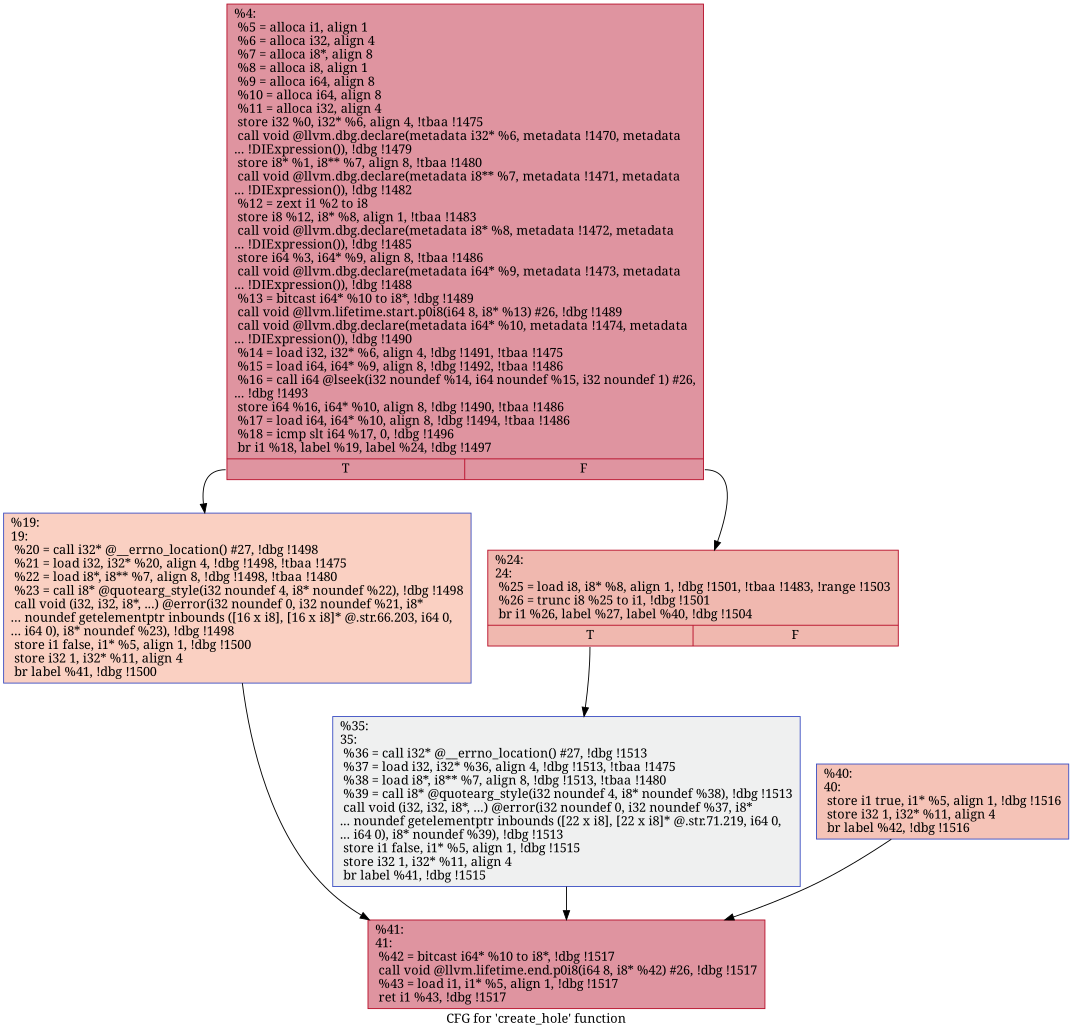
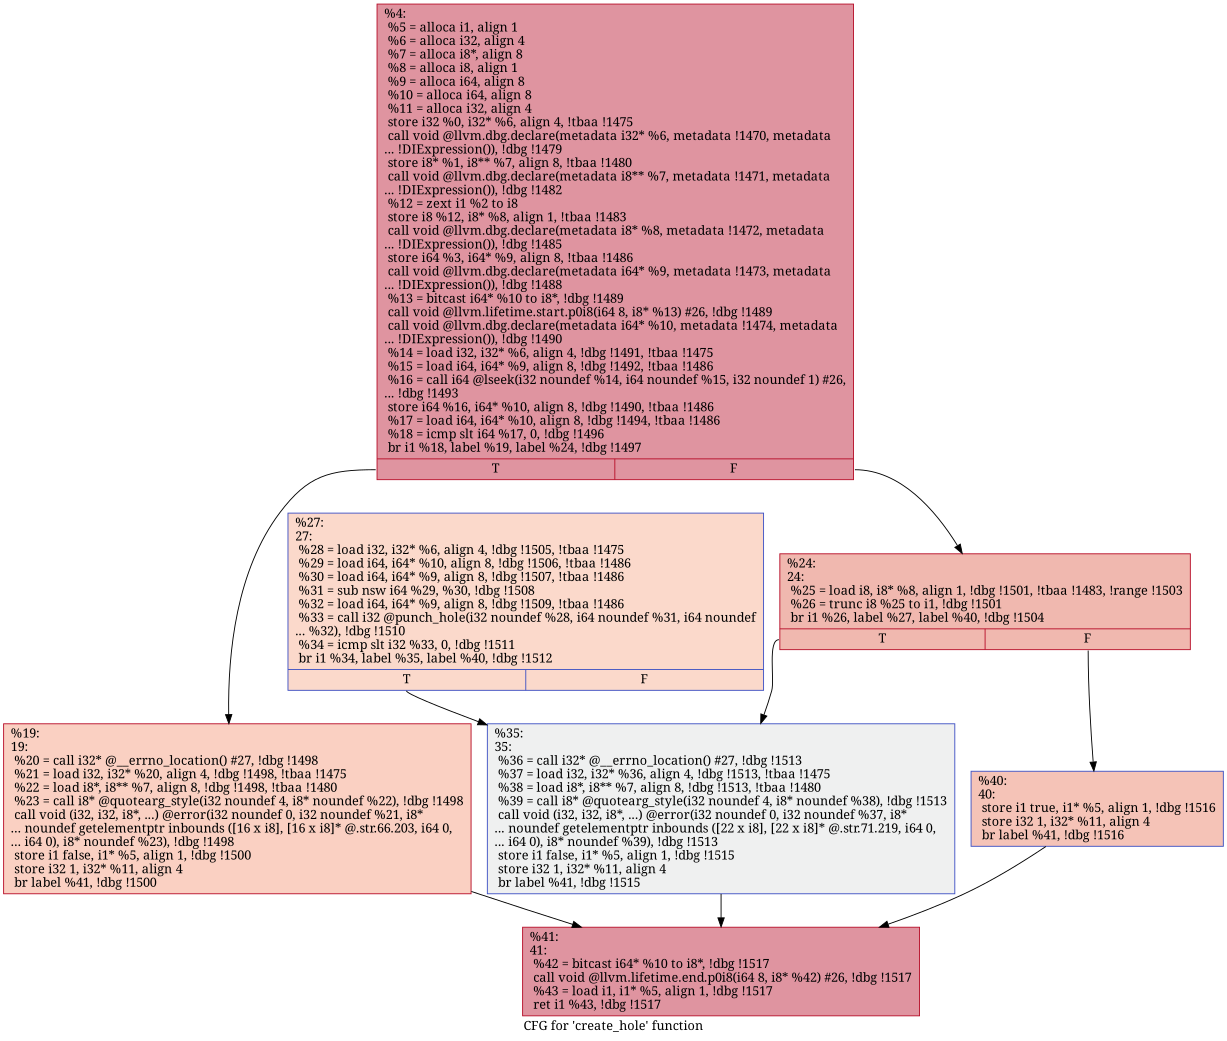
(237, 598) -> (237, 809)
none -> (526, 602)
none -> (1090, 706)
(897, 828) -> (1052, 835)
